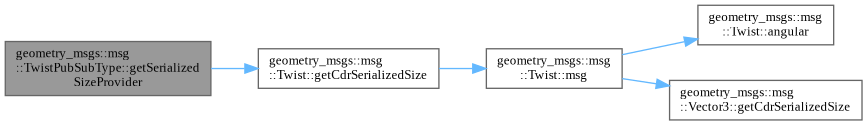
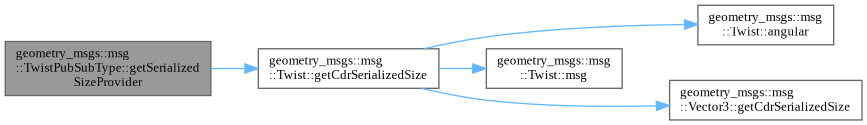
(653, 48) -> (554, 30)
(639, 81) -> (538, 104)
